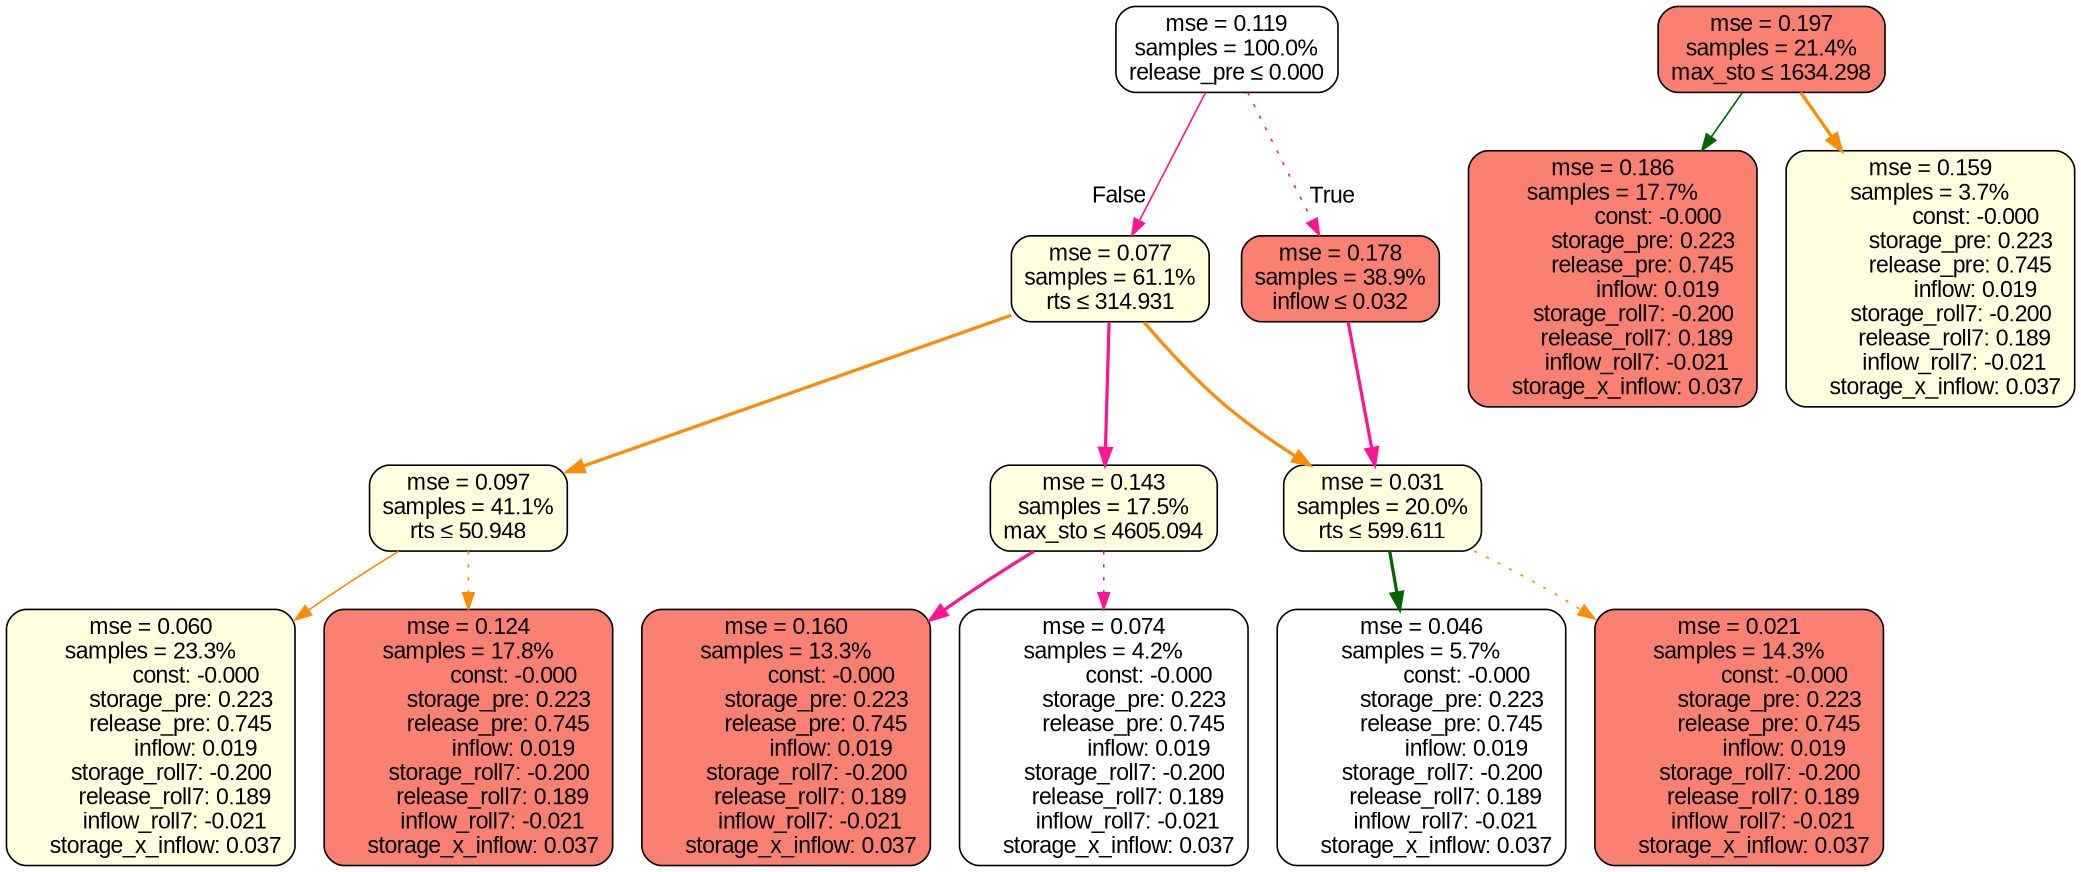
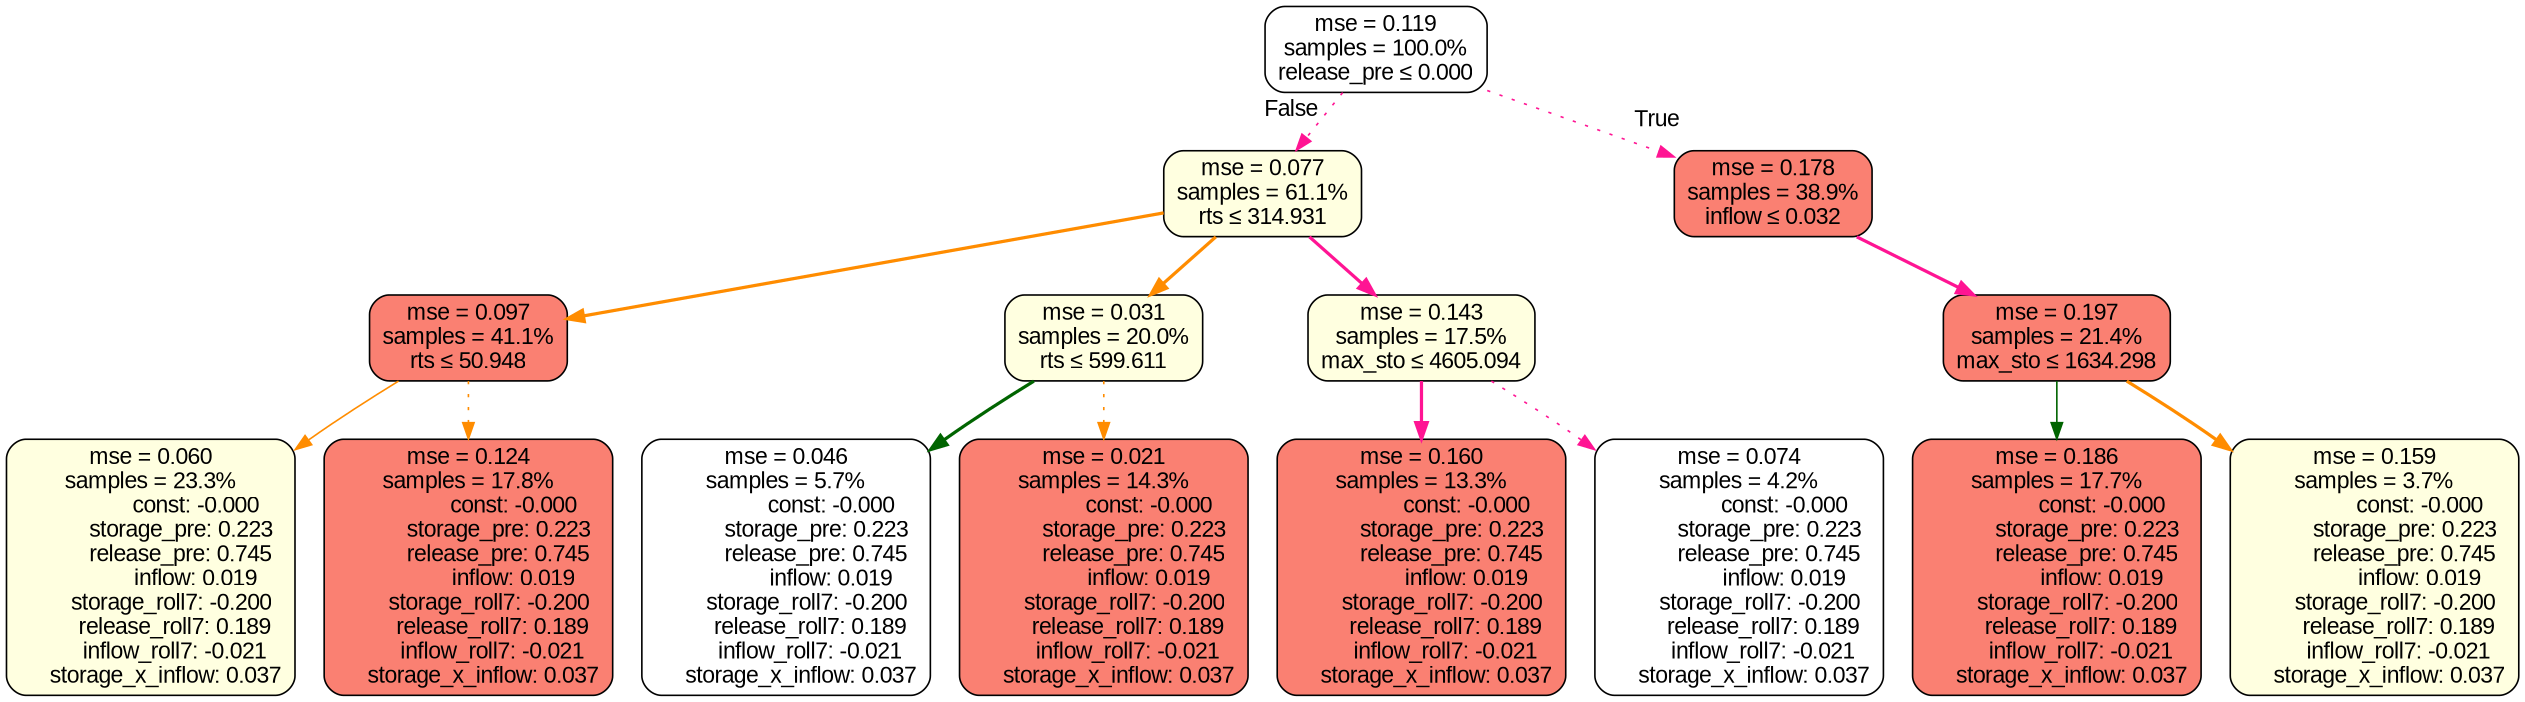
(1173, 157) -> (1325, 115)
(1360, 385) -> (1908, 262)
(468, 508) -> (468, 338)
